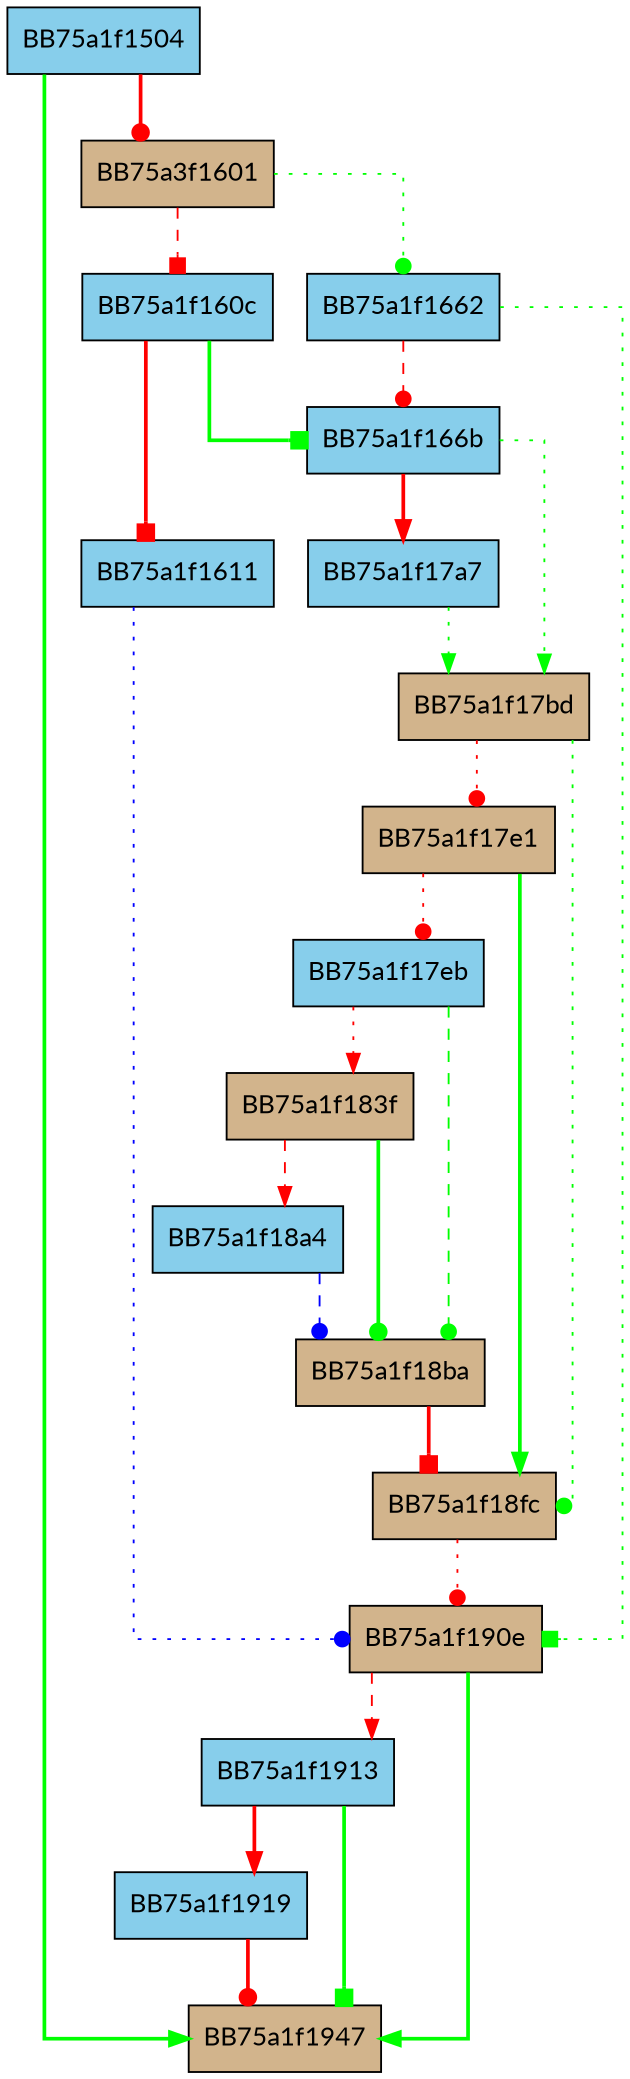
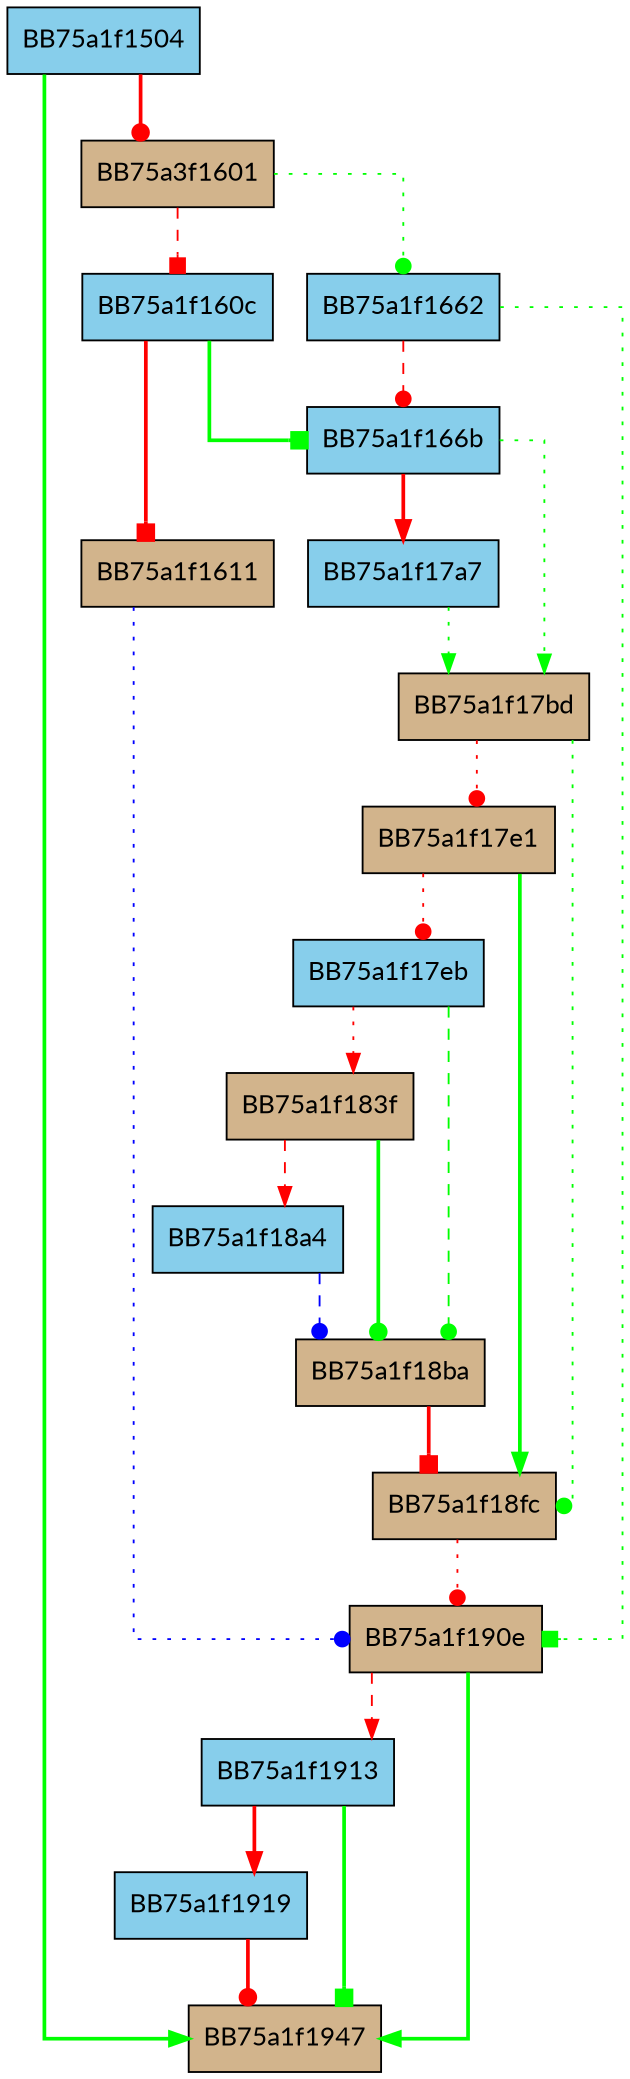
(178, 574) -> (178, 574)
